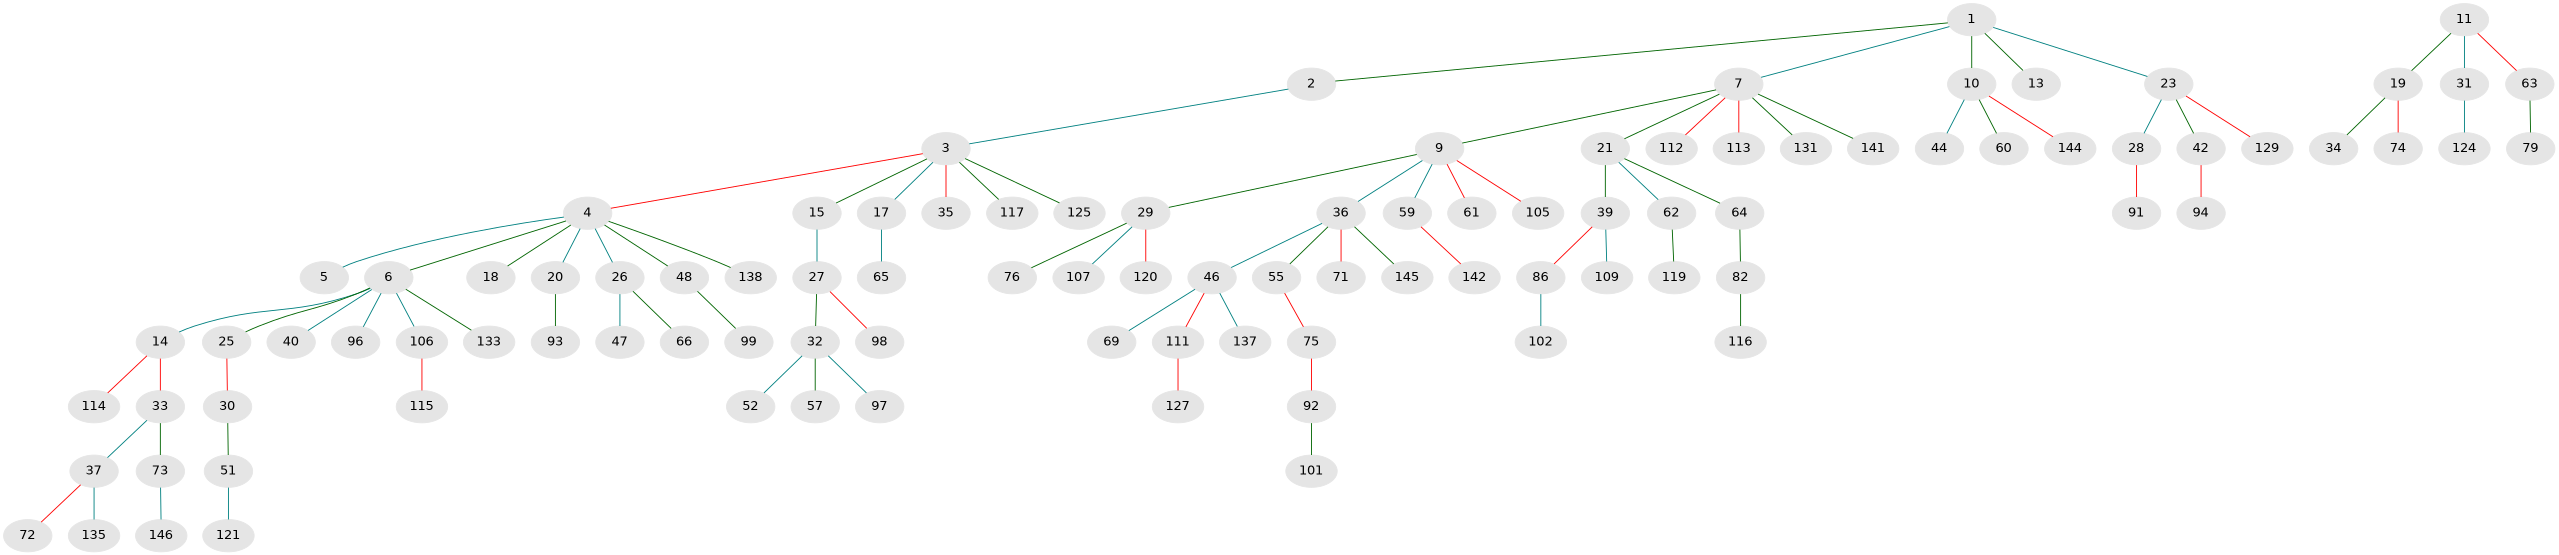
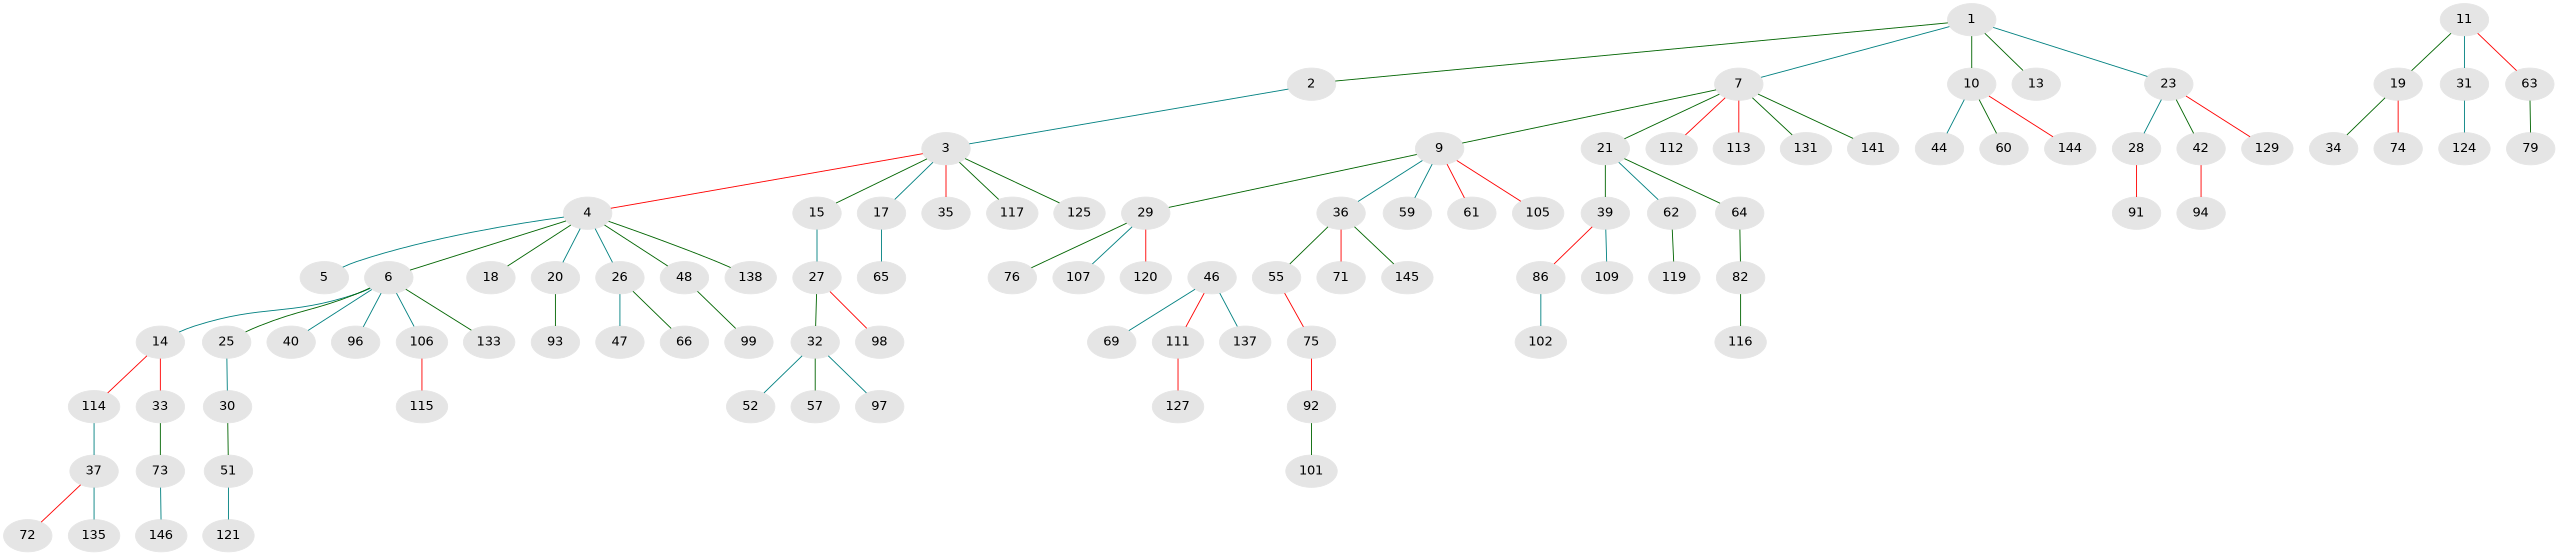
(1277, 245) -> none
(1475, 278) -> none
(227, 375) -> (227, 375)
(127, 439) -> (94, 439)
